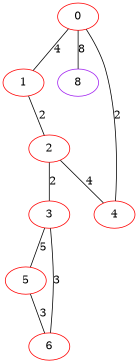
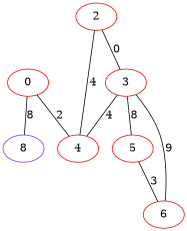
(24, 83) -> none
none -> (102, 116)
(53, 182) -> (117, 50)
(43, 248) -> (134, 116)
(57, 281) -> (169, 149)
